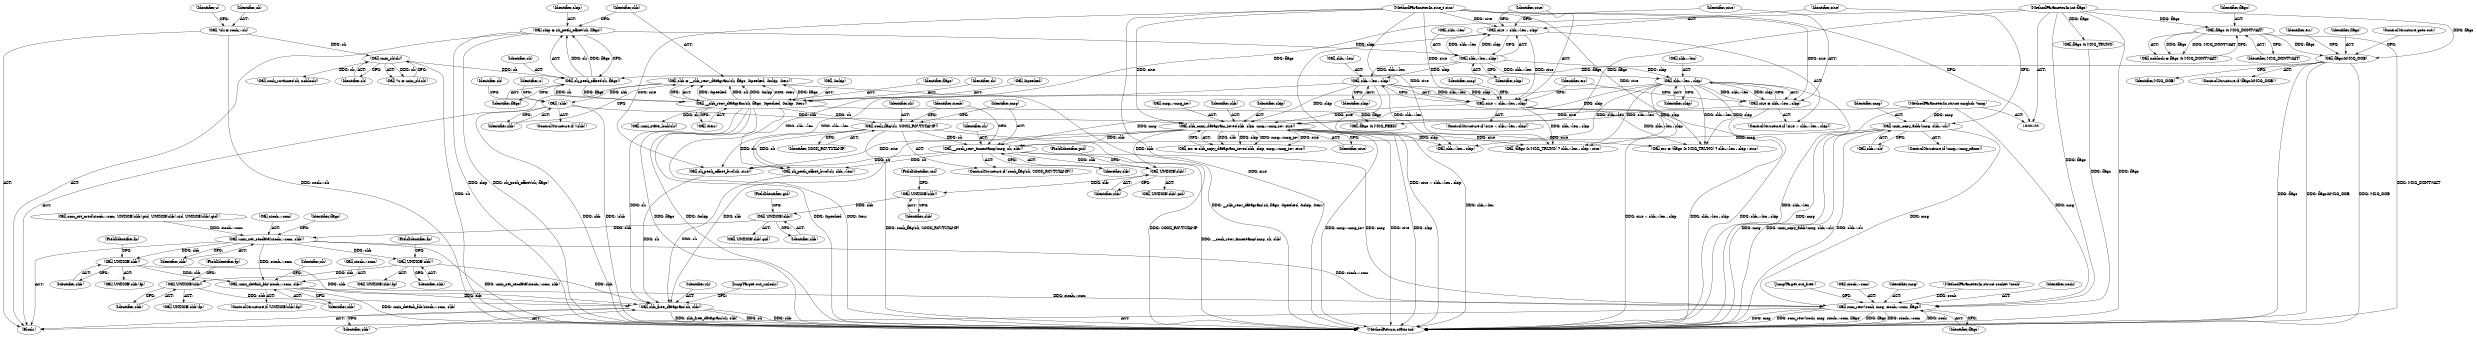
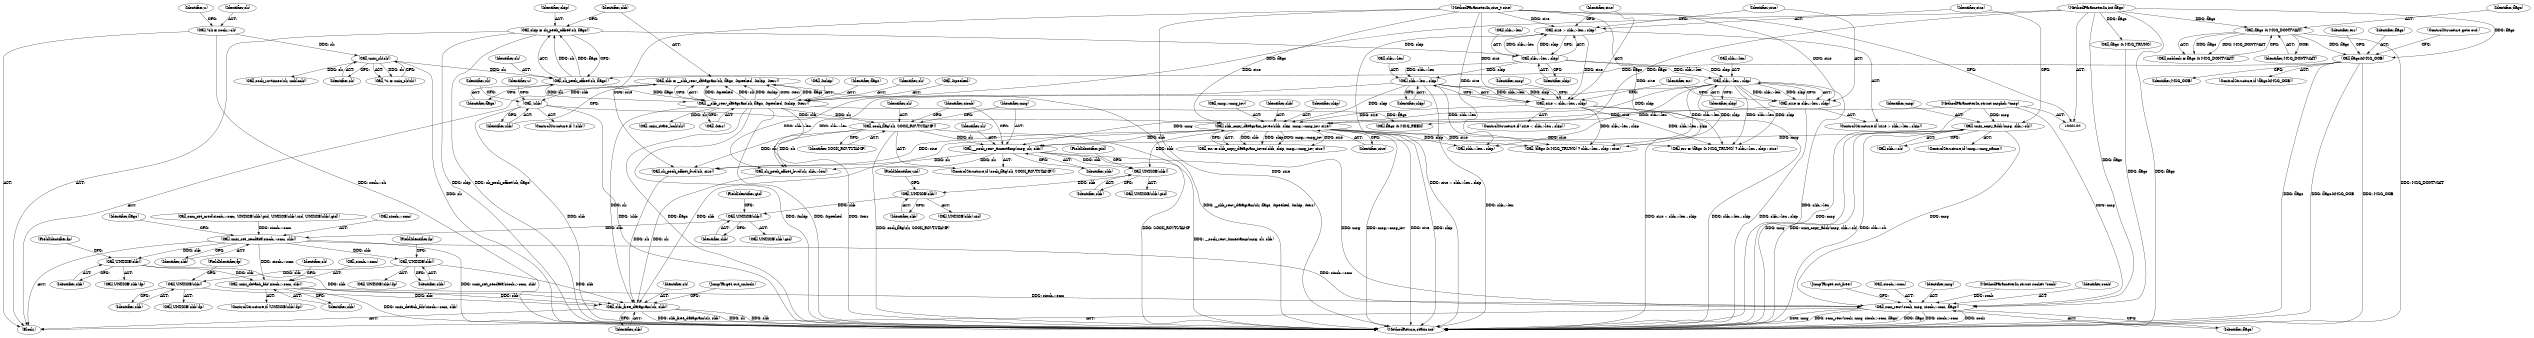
(2278, 45) -> (2305, 45)
none -> (960, 217)
